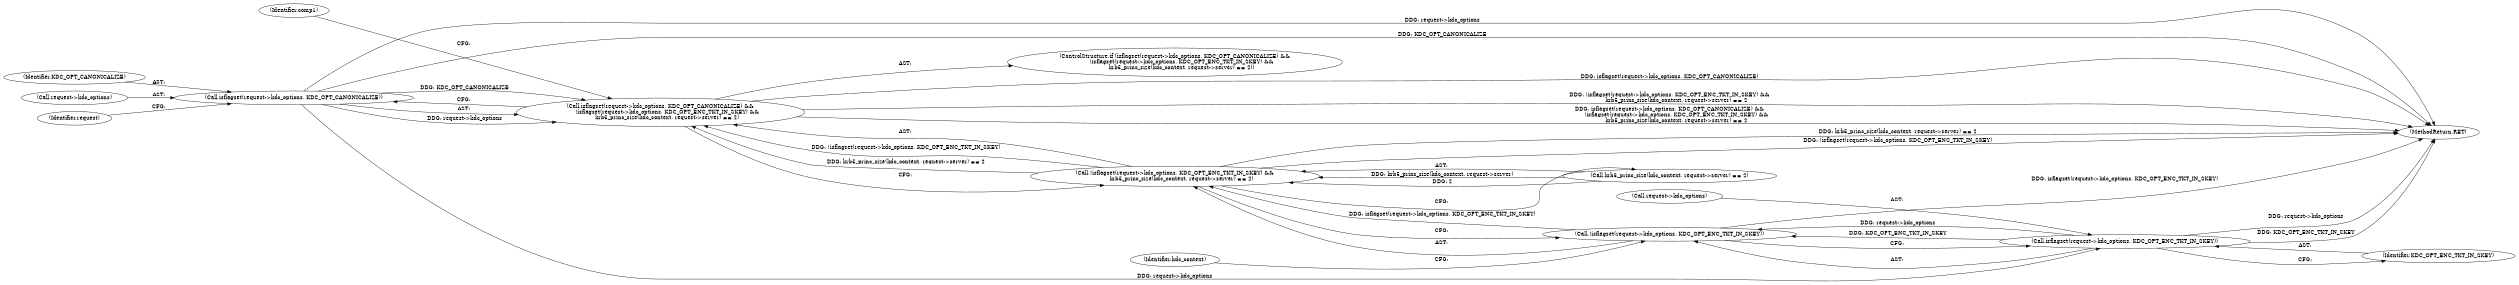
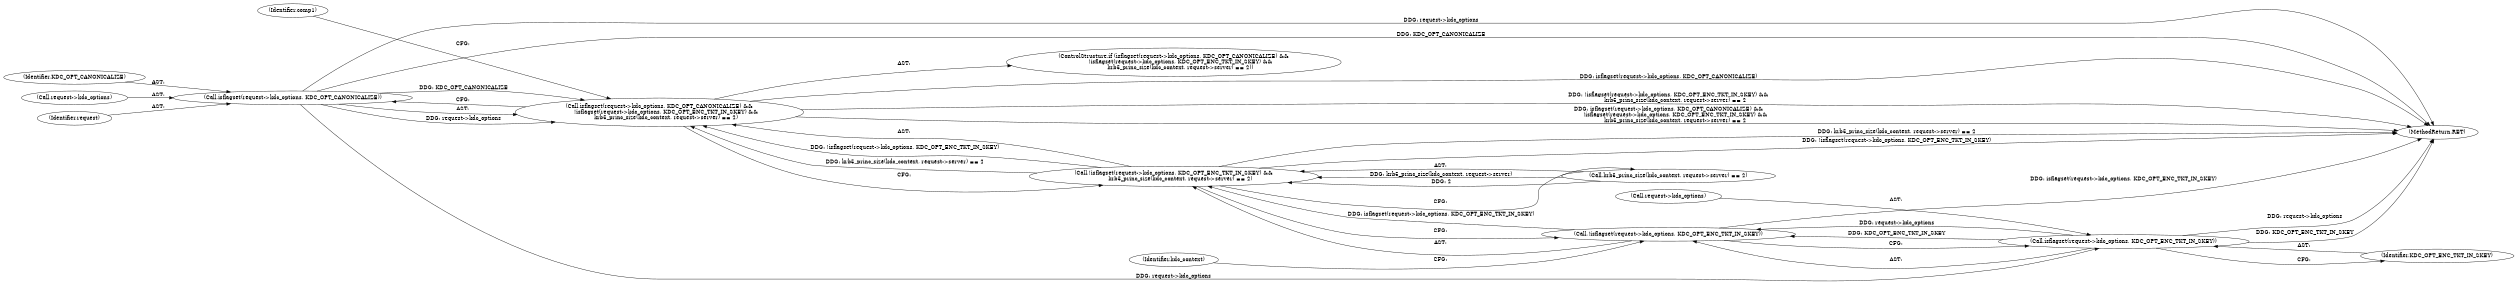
(160, 107) -> (159, 107)
